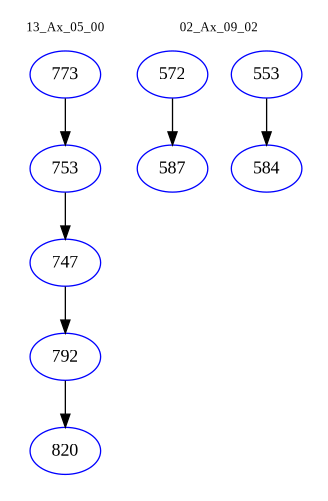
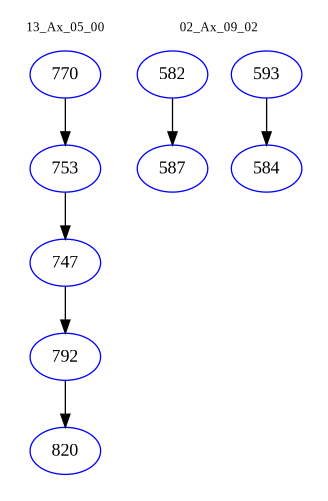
(65, 74) -> (65, 74)
(173, 74) -> (173, 74)
(267, 74) -> (267, 74)
